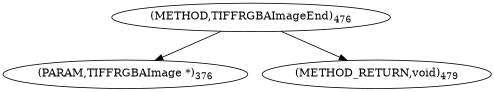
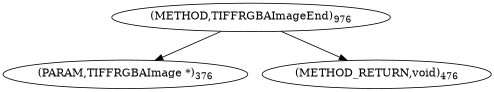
(343, 16) -> (343, 16)
(449, 73) -> (449, 73)
